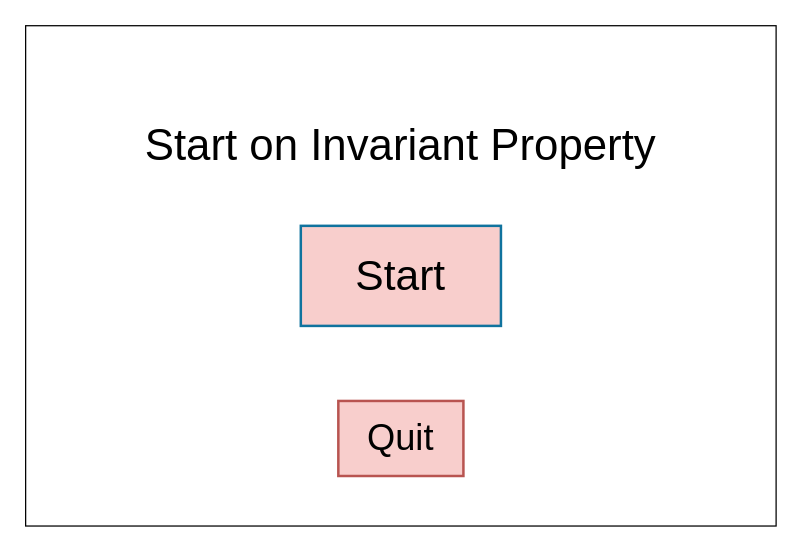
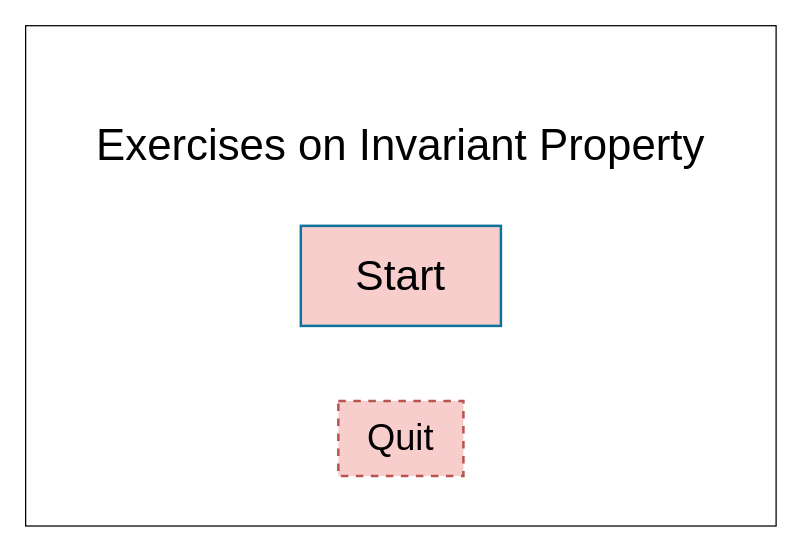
(401, 144) -> (401, 144)
(401, 438) -> (401, 438)
